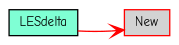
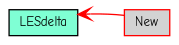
(94, 31) -> (108, 14)
